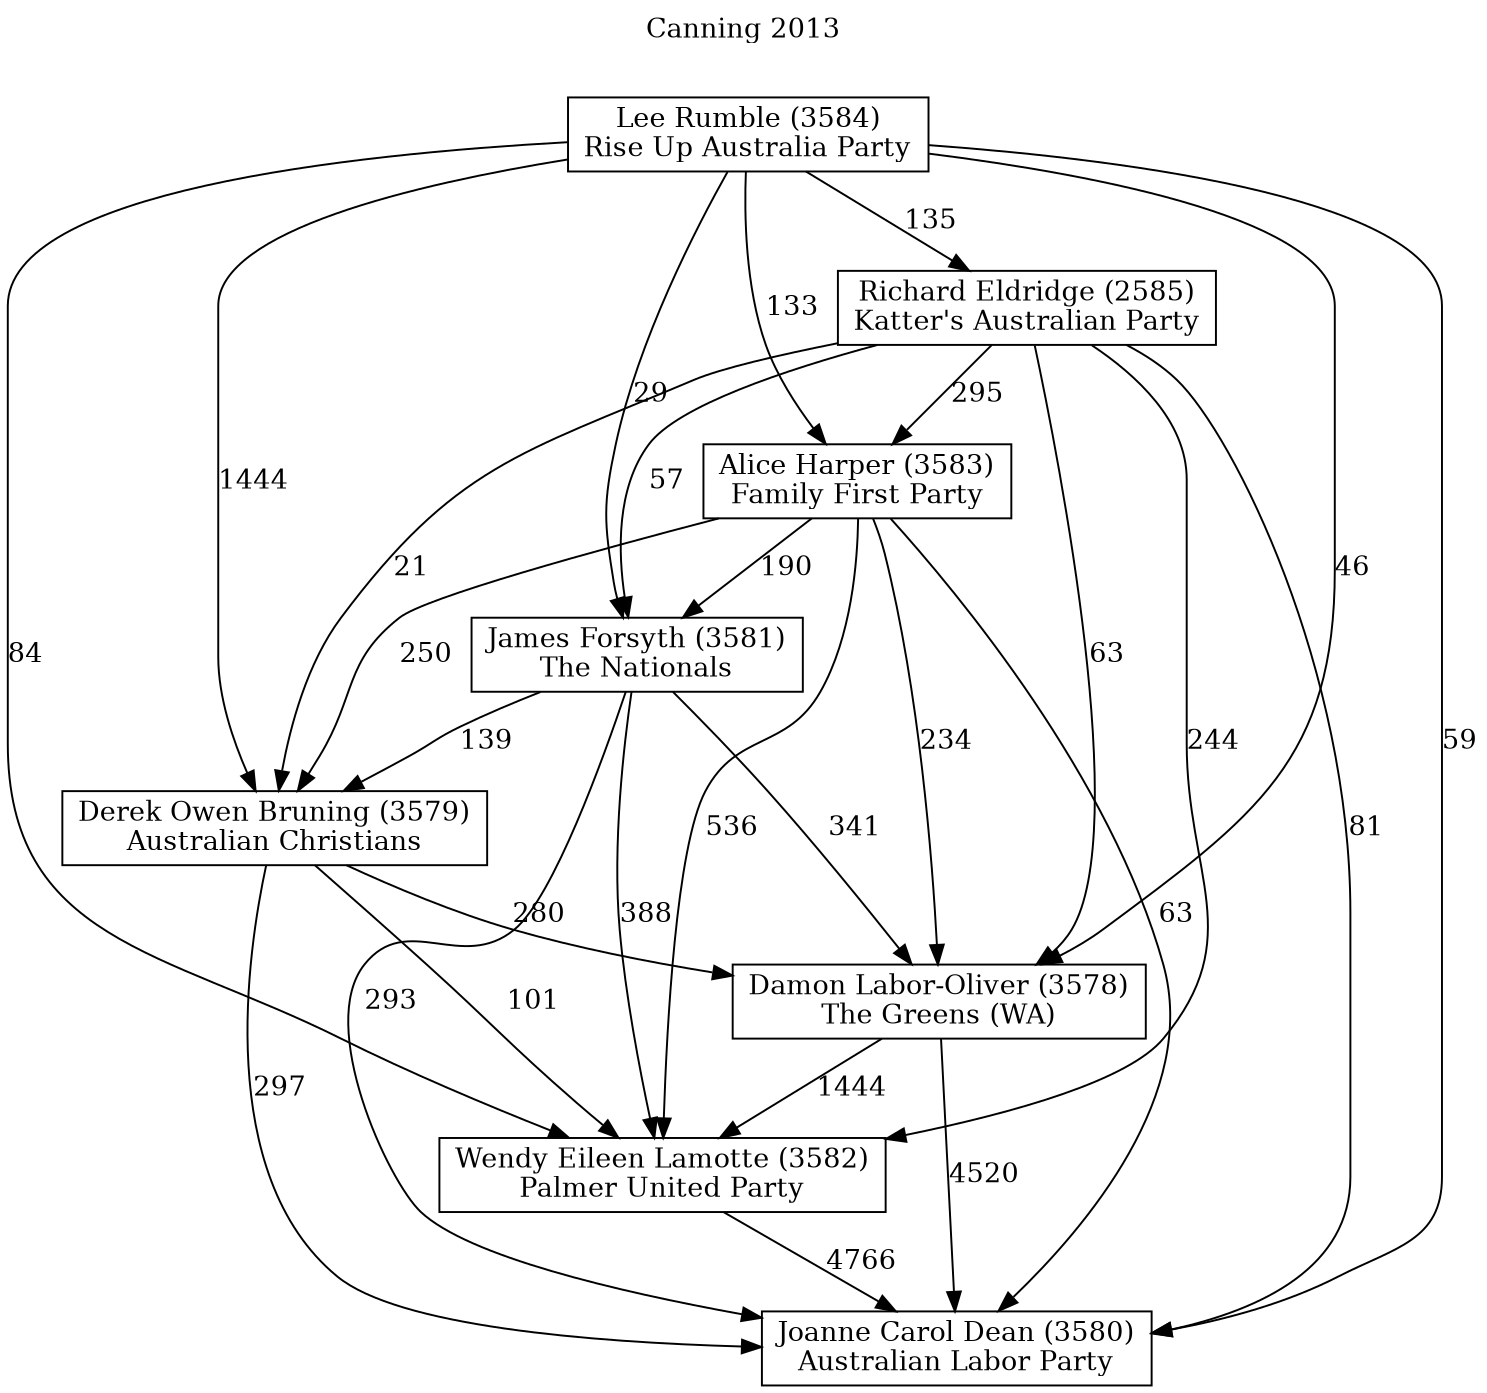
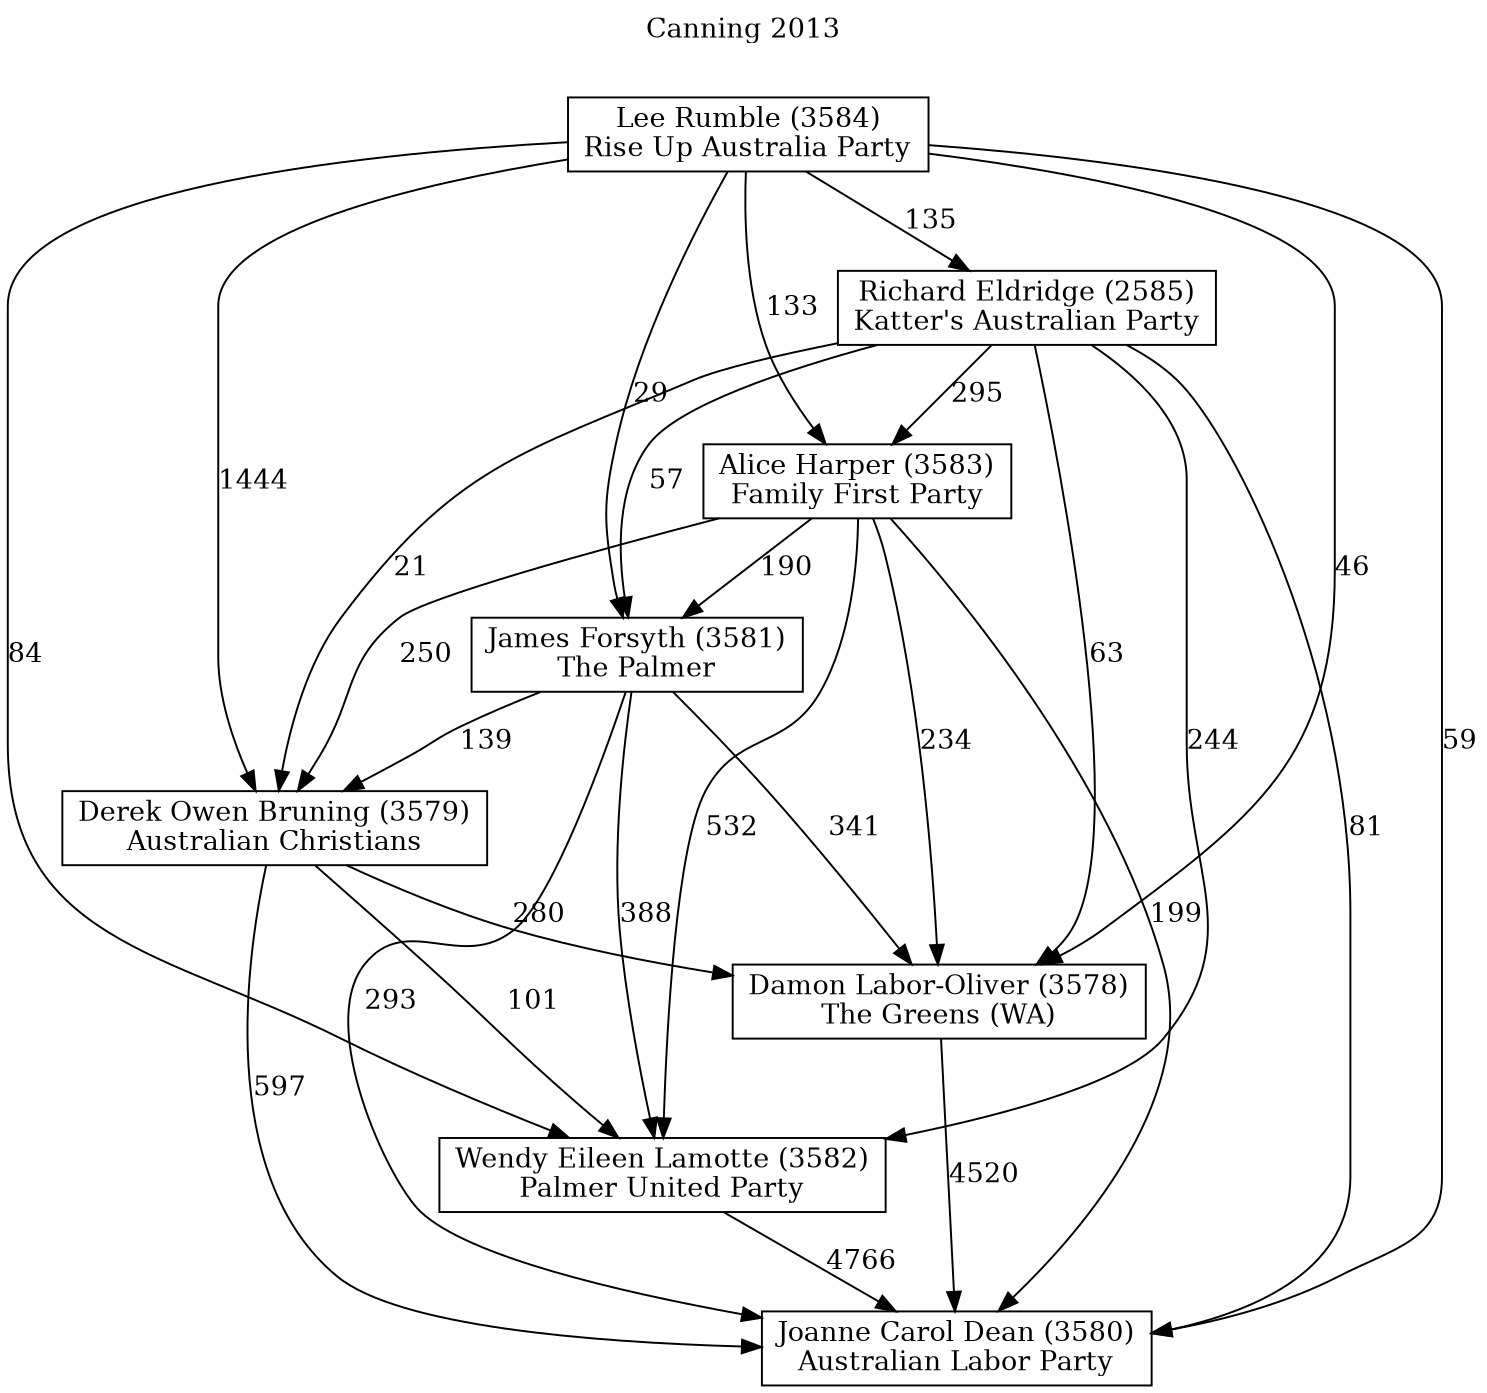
(637, 655) -> (637, 655)
(733, 828) -> (733, 828)
(1177, 915) -> (1177, 915)
(809, 1083) -> none
(281, 1088) -> (281, 1088)
